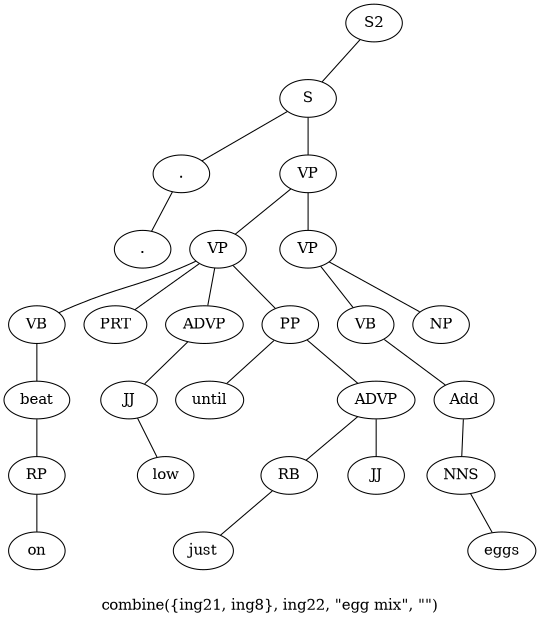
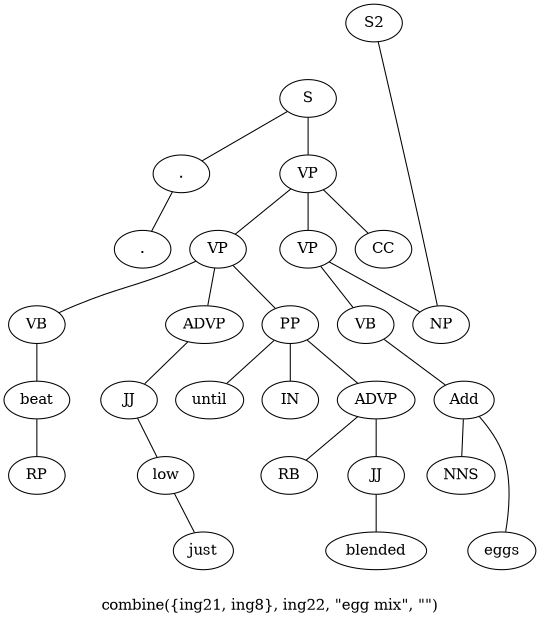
(341, 61) -> (408, 174)
none -> (383, 249)
(115, 325) -> none
none -> (290, 400)
(246, 513) -> (184, 513)
(481, 513) -> (507, 471)
(37, 551) -> none
none -> (376, 551)
